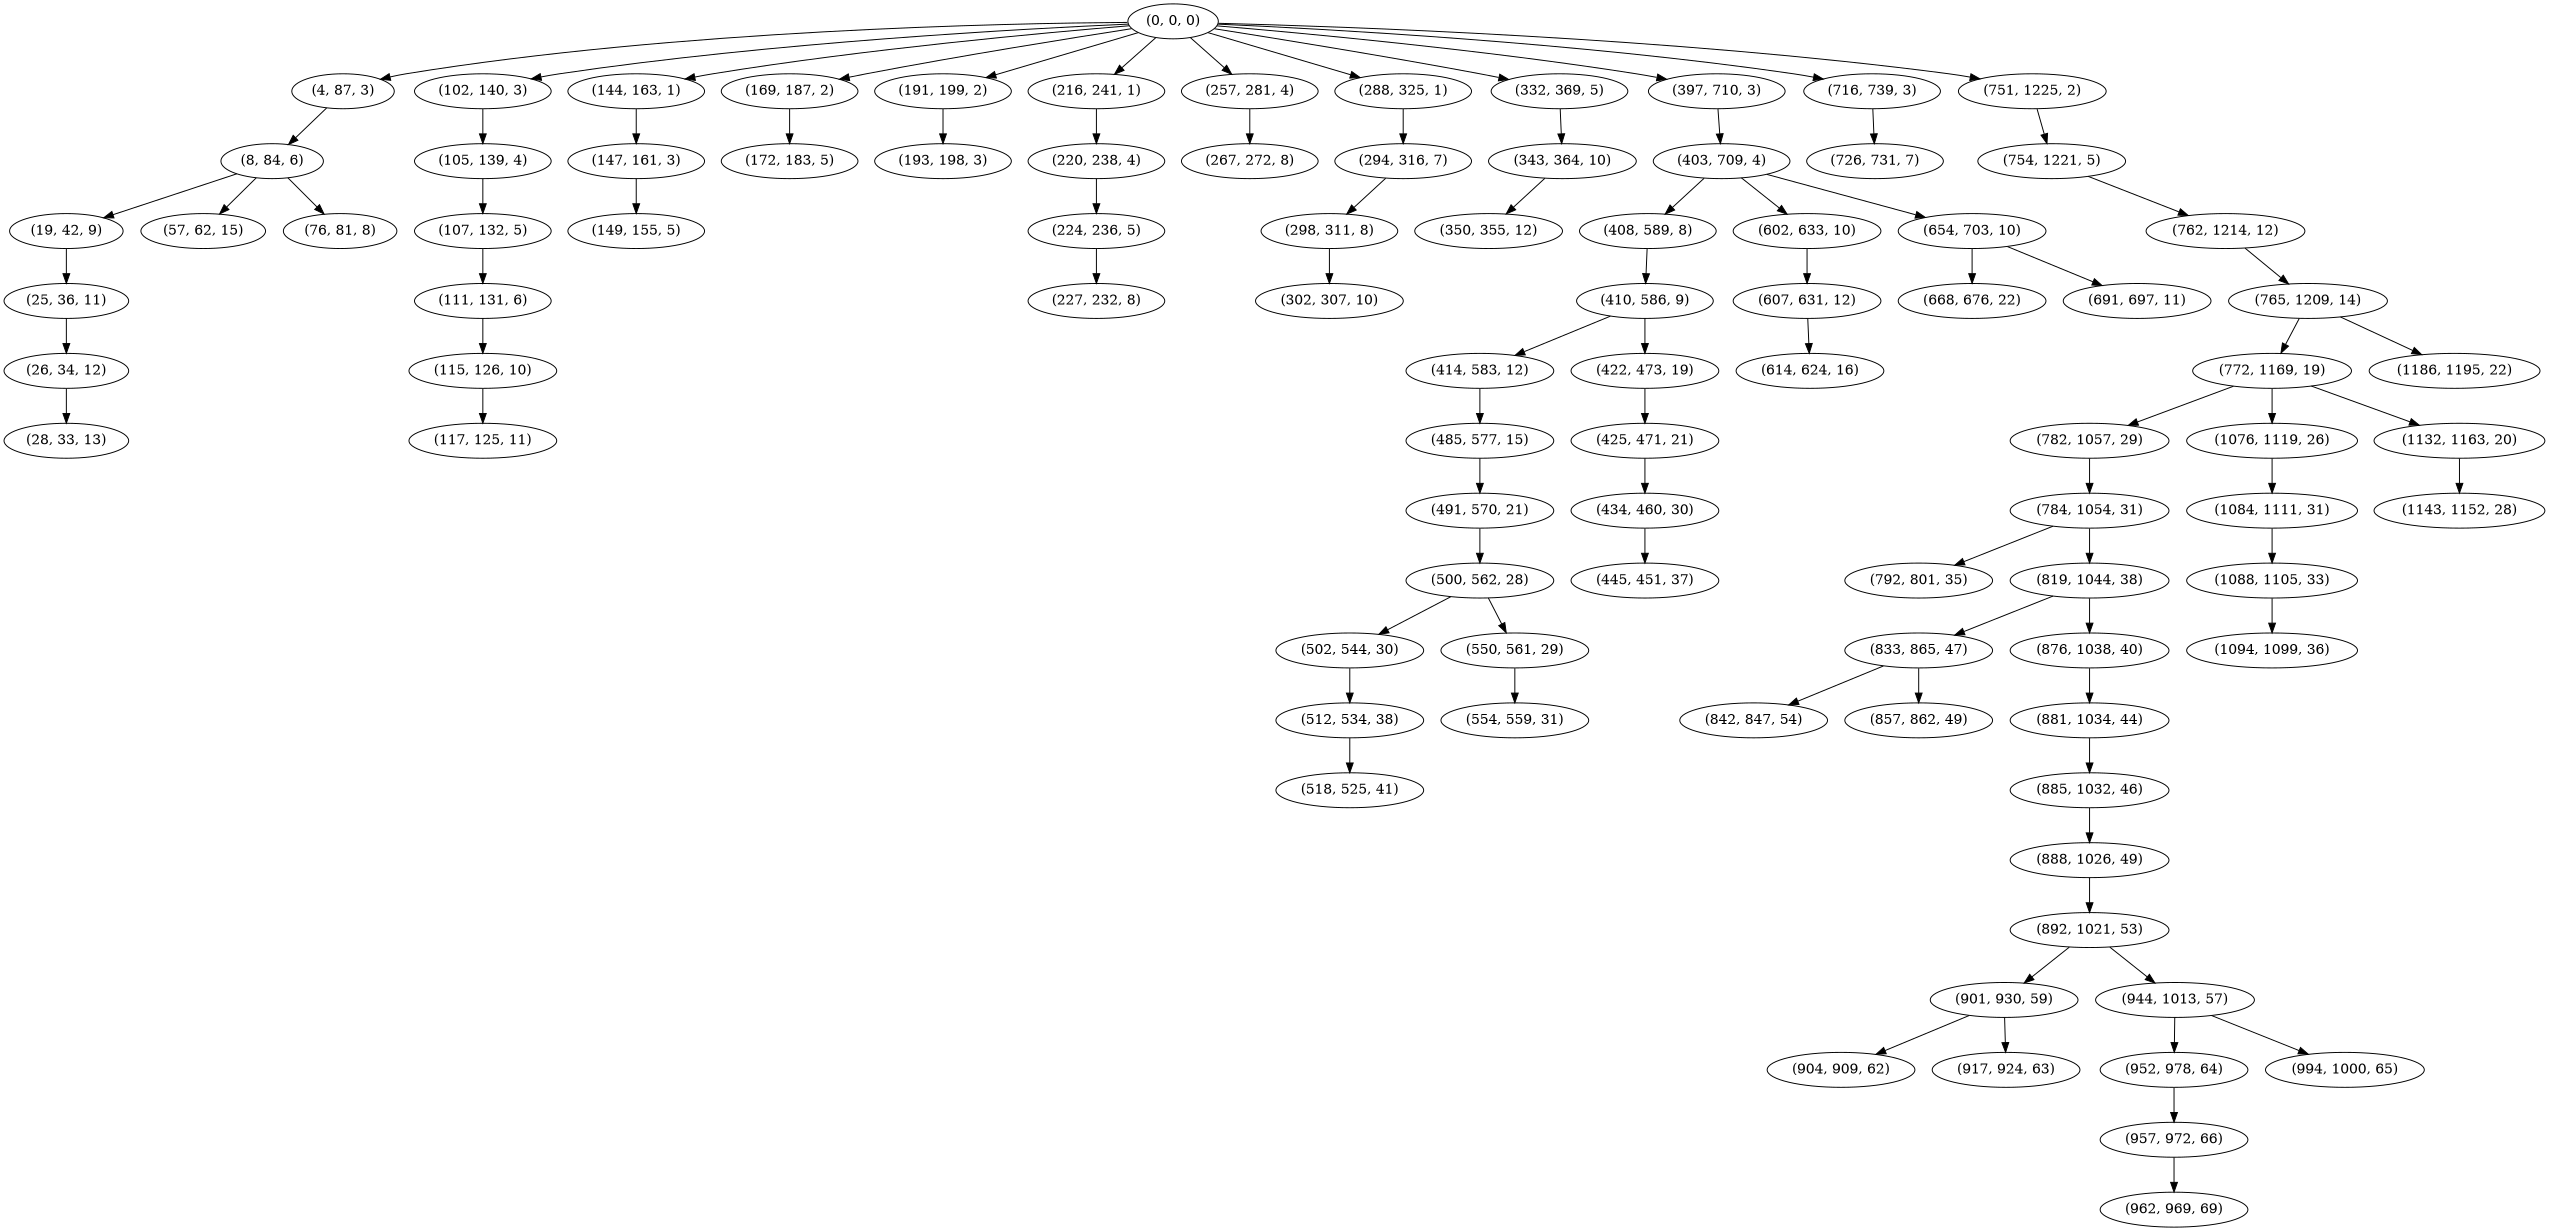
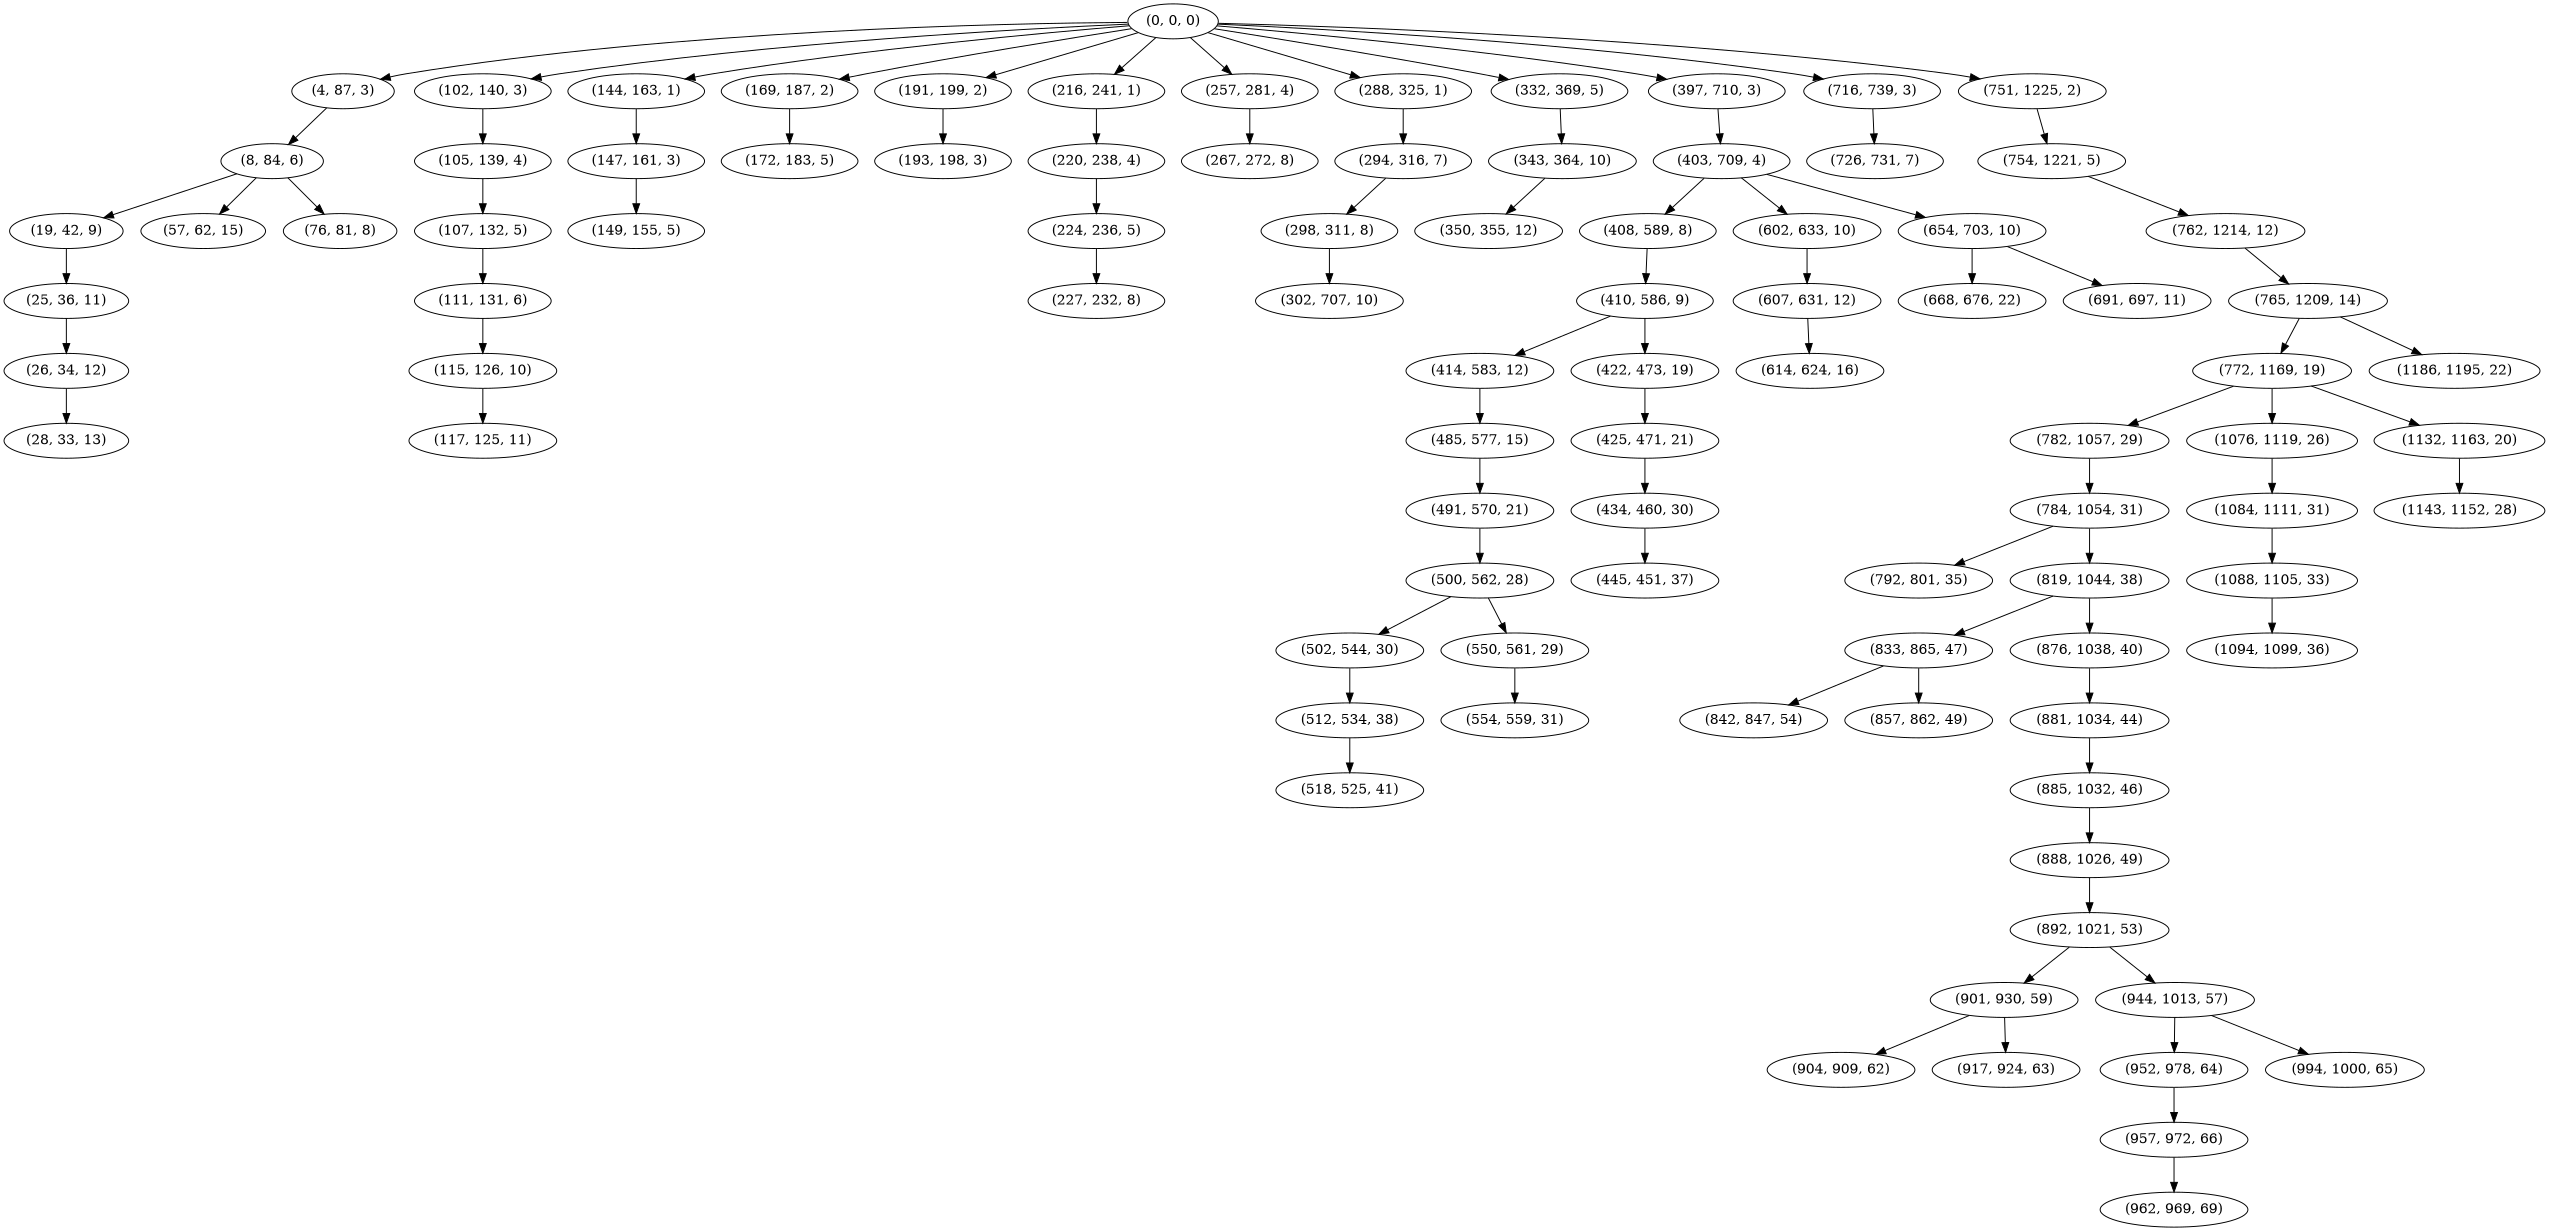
(1329, 301) -> (1329, 301)
